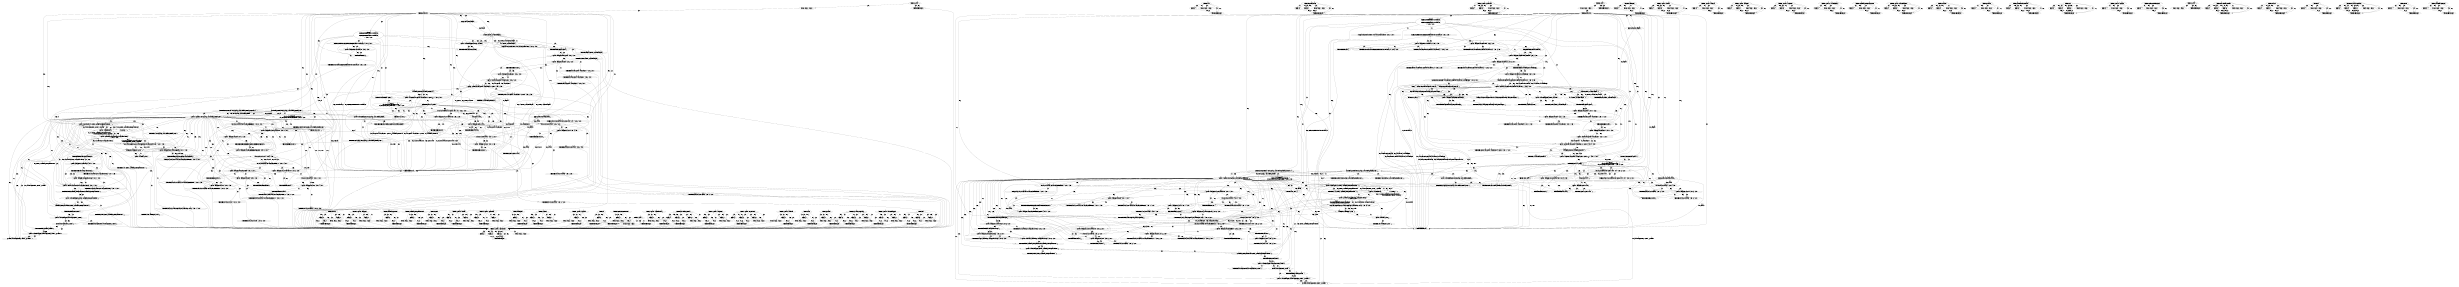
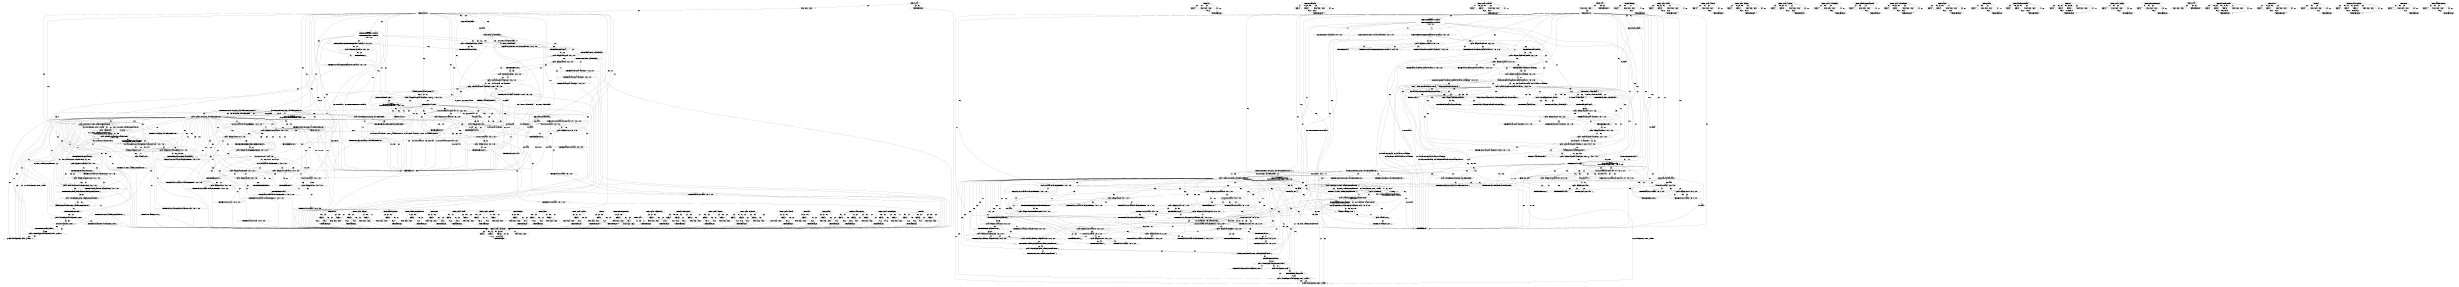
none -> (1330, 35)
